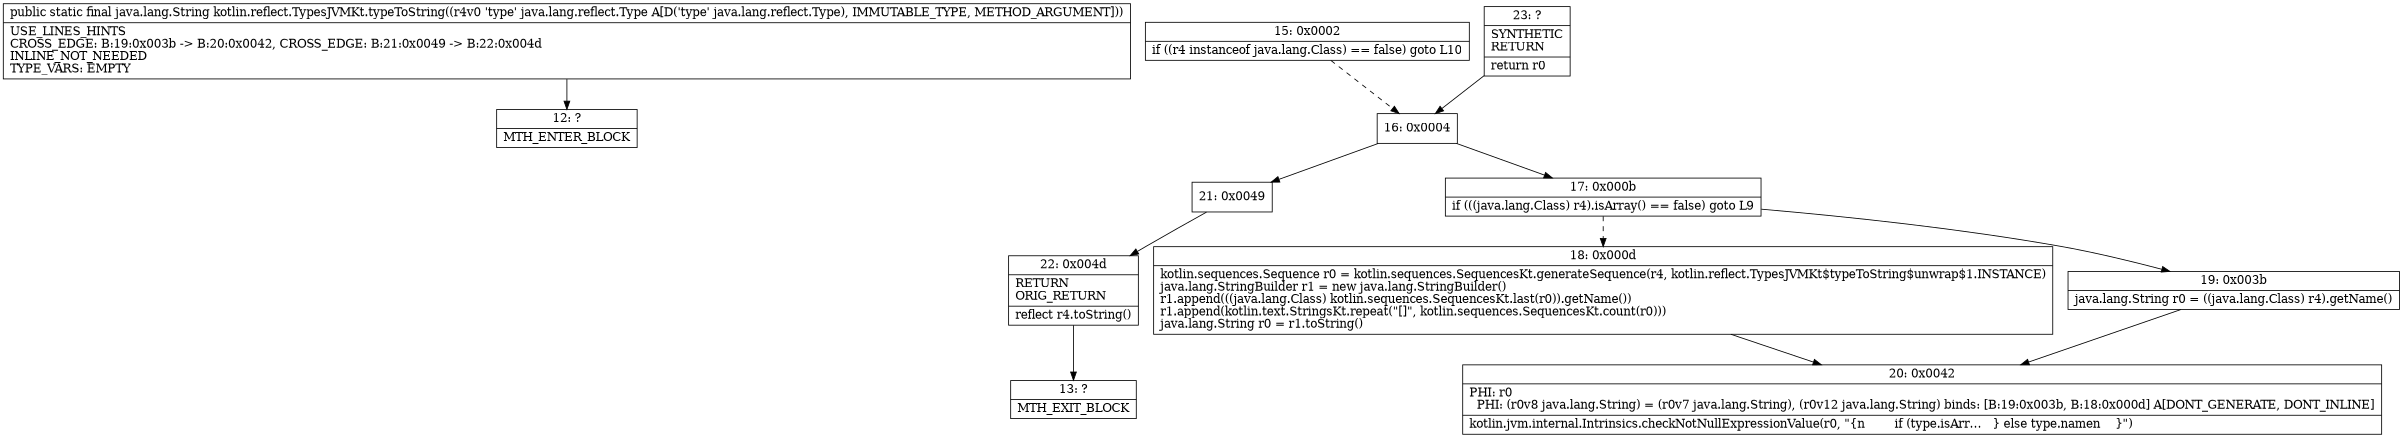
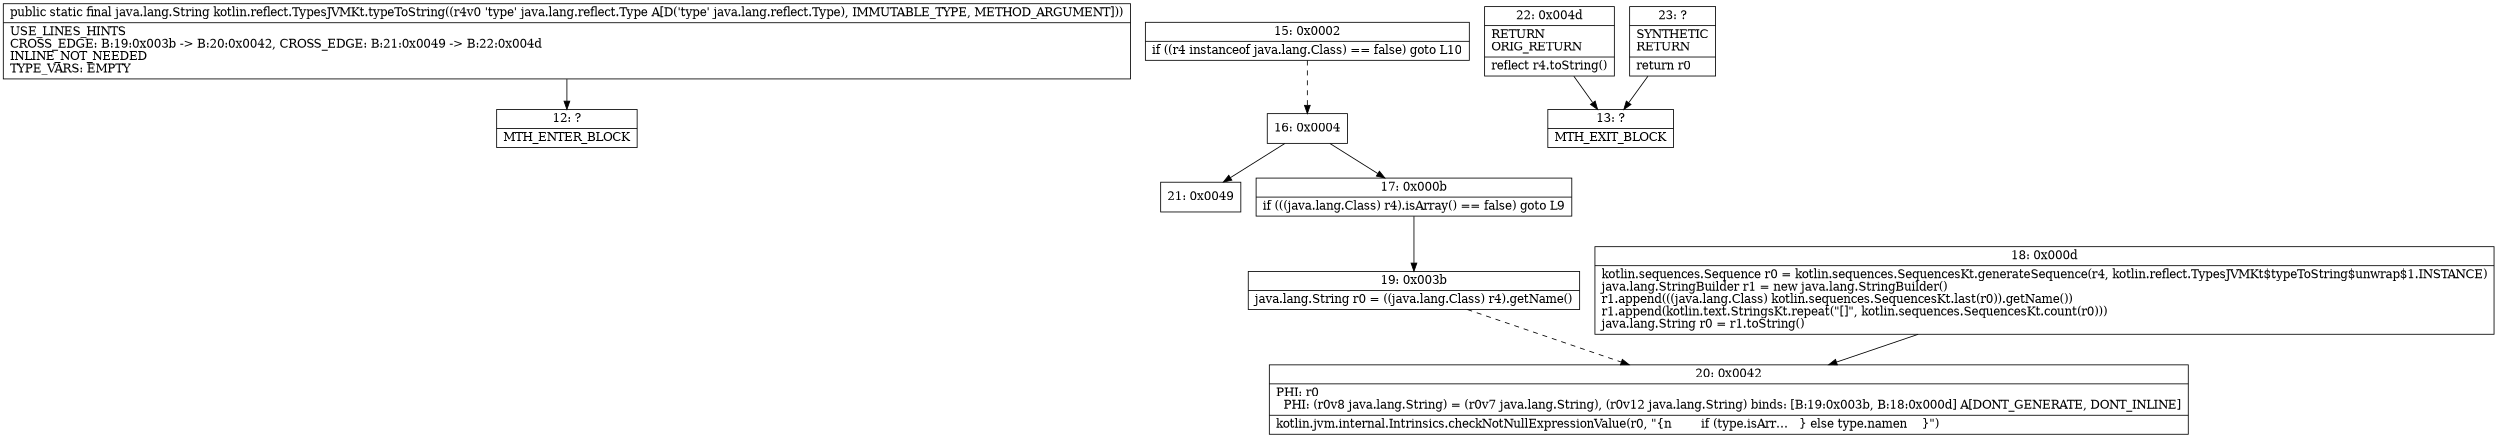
(1463, 92) -> (1638, 89)
(1603, 227) -> none
(1172, 232) -> none
(2105, 336) -> (1544, 336)
